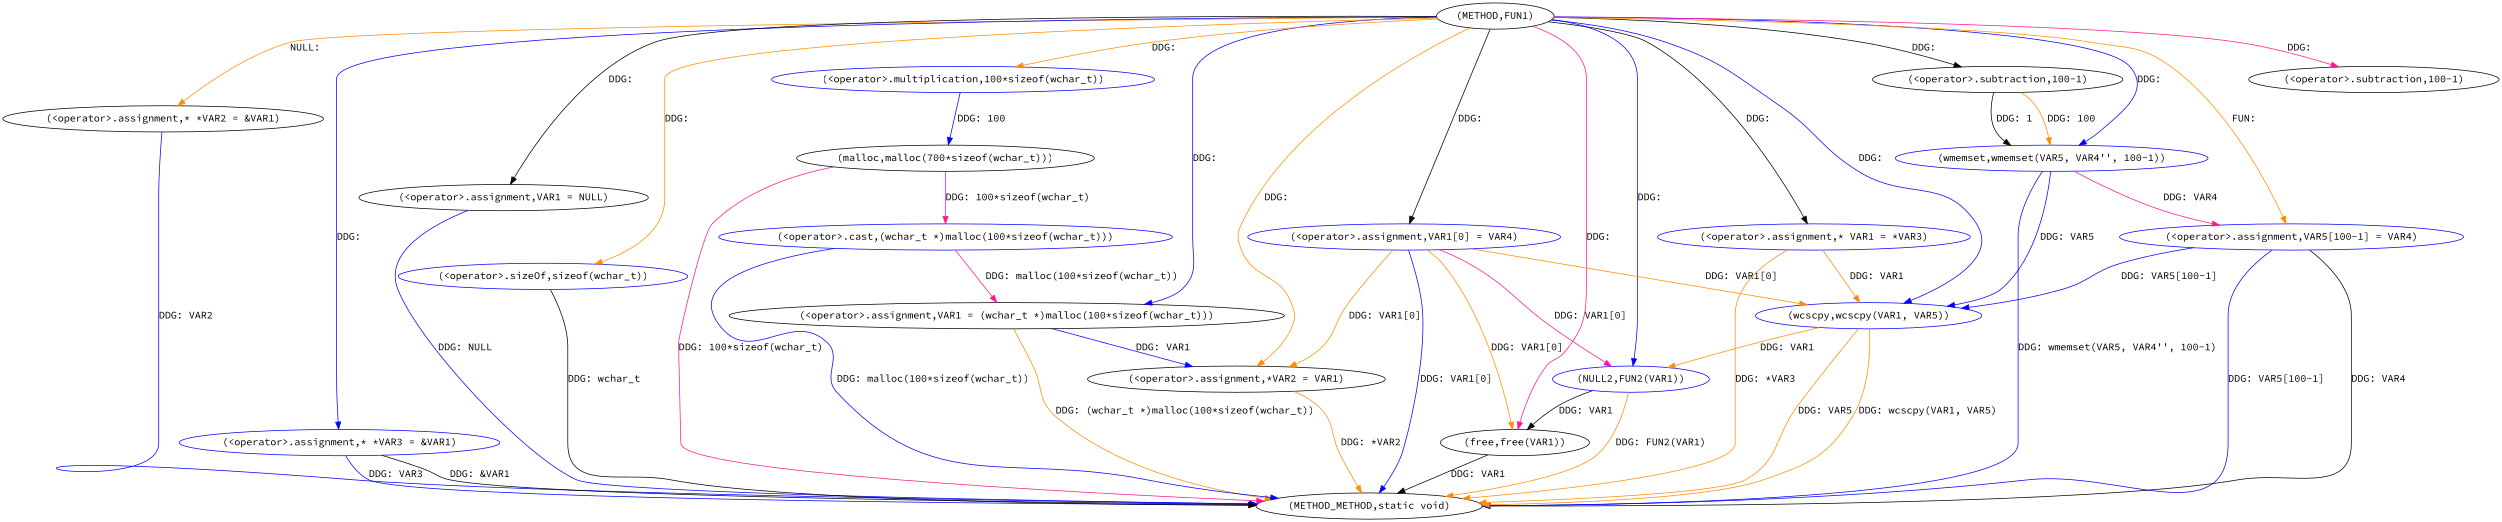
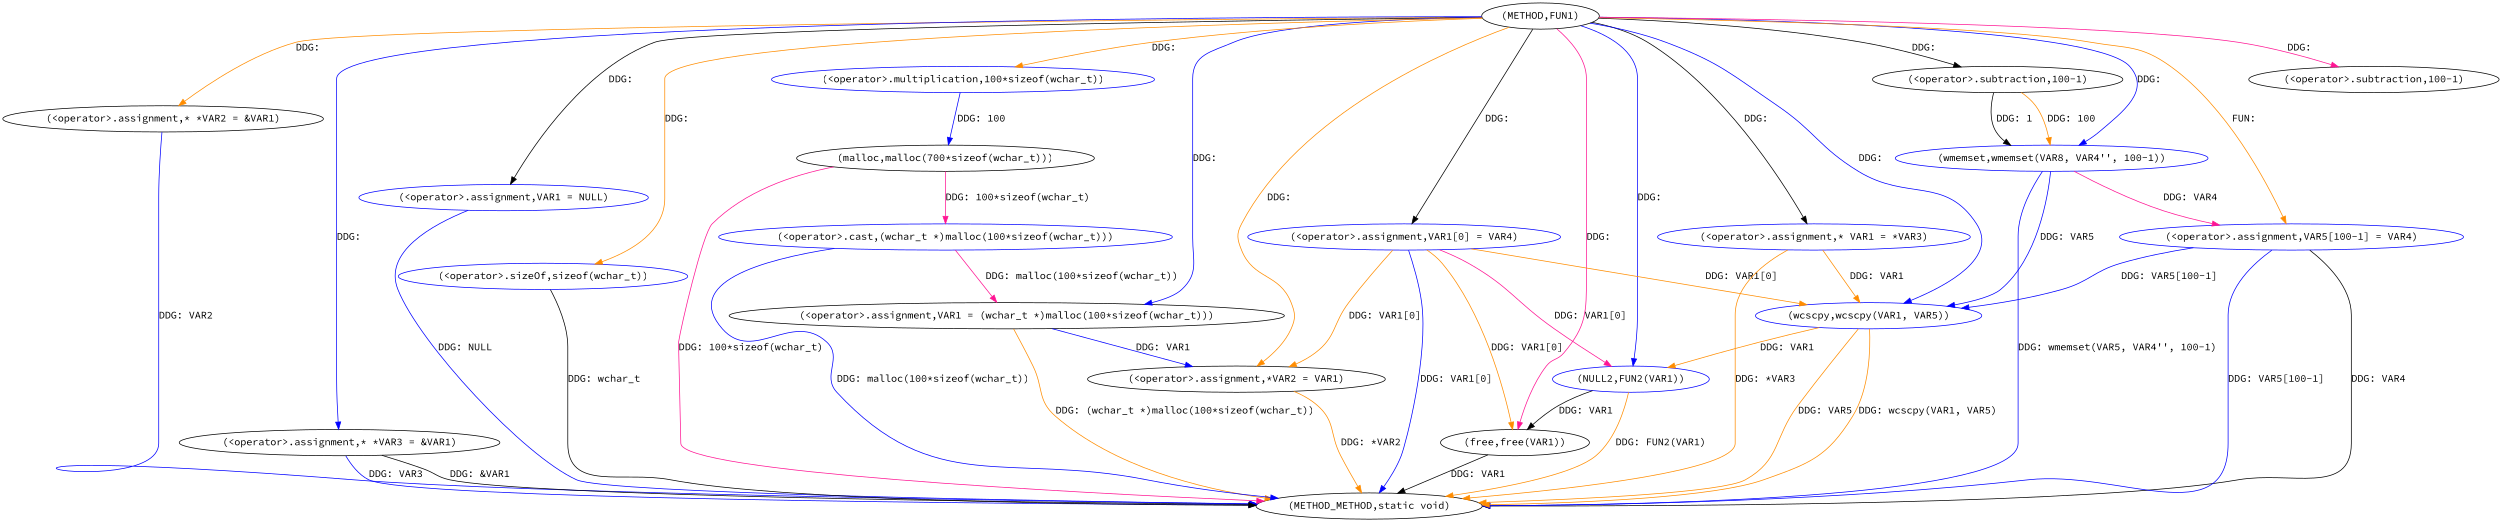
(308, 48) -> (311, 48)
(2052, 158) -> (2052, 158)
(504, 198) -> (504, 198)
(340, 443) -> (340, 443)
